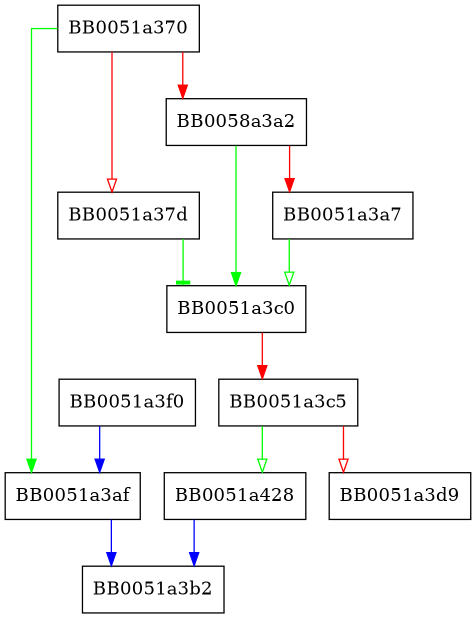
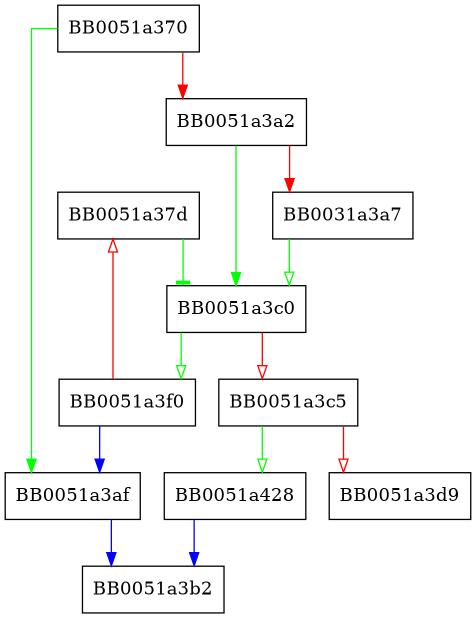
(112, 116) -> (113, 315)
(236, 122) -> (236, 122)
(343, 216) -> (343, 216)
none -> (181, 349)
(262, 349) -> (262, 349)
